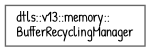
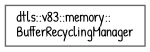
(75, 26) -> (75, 26)
